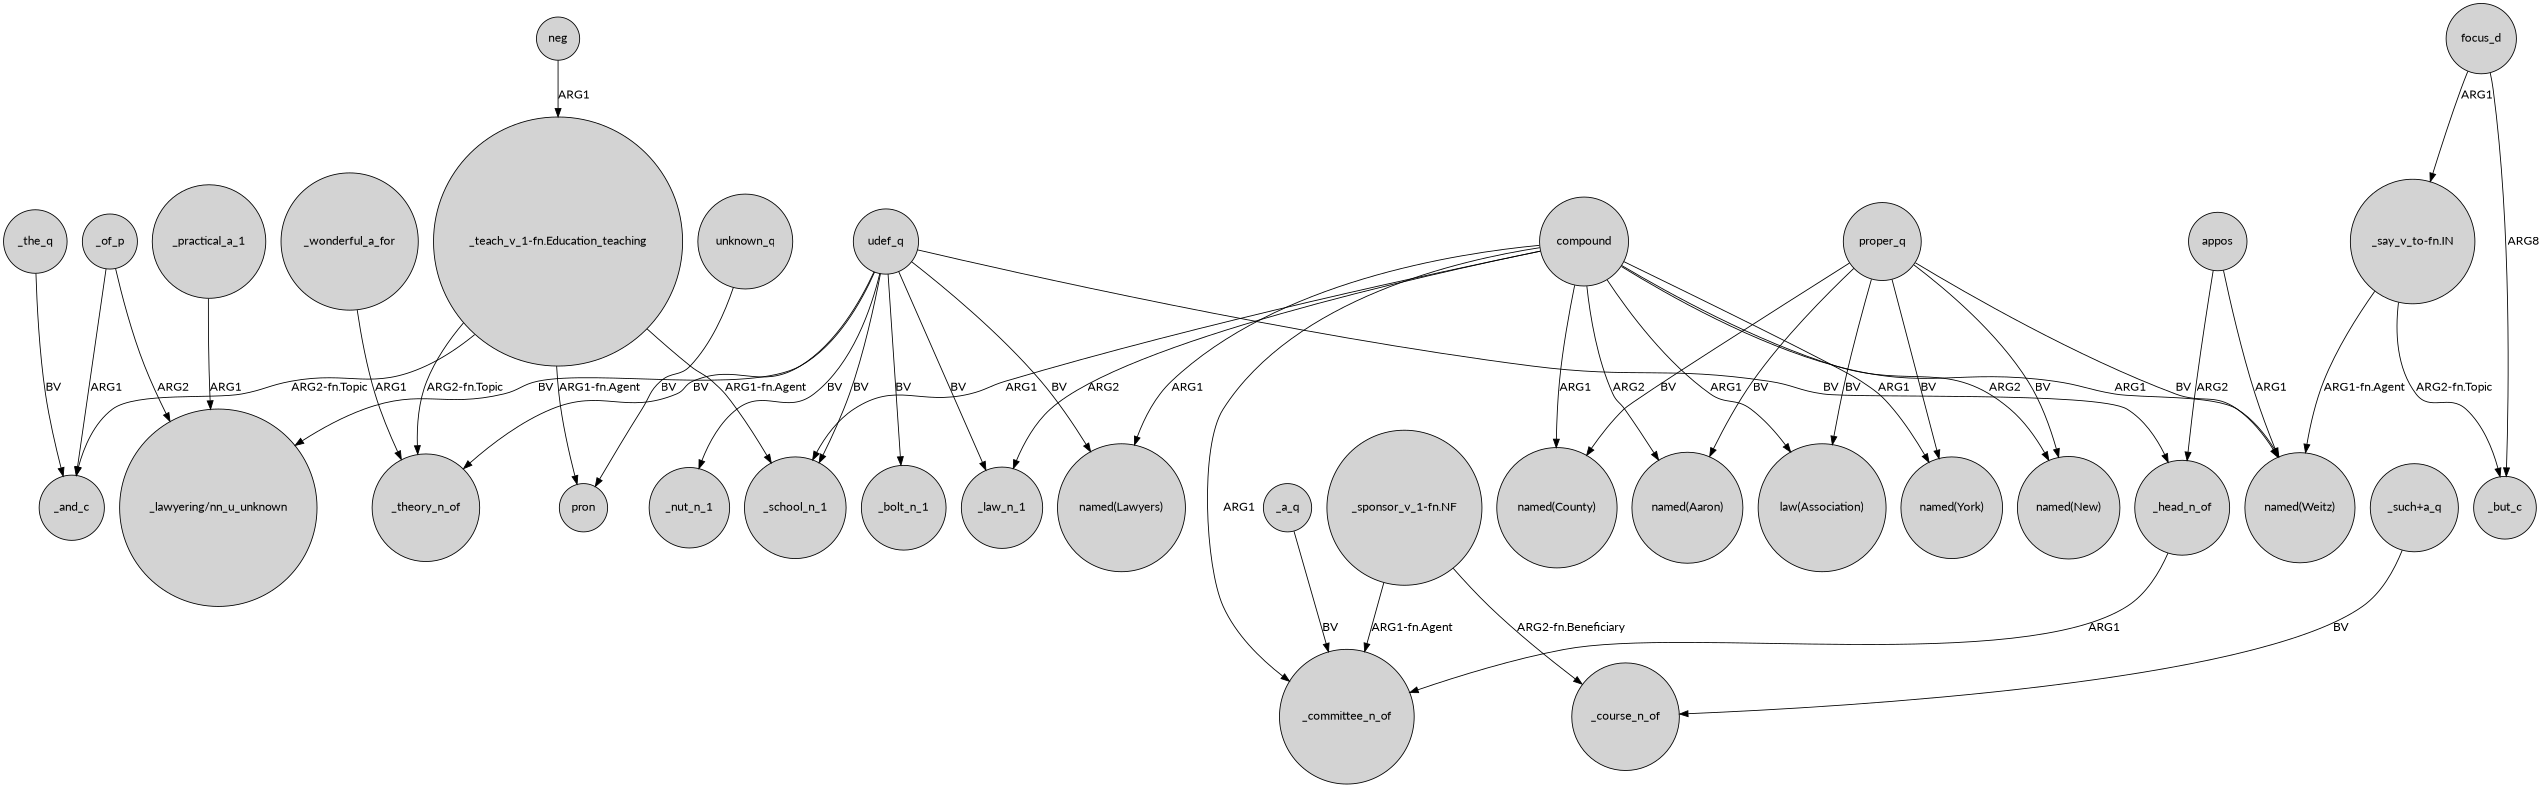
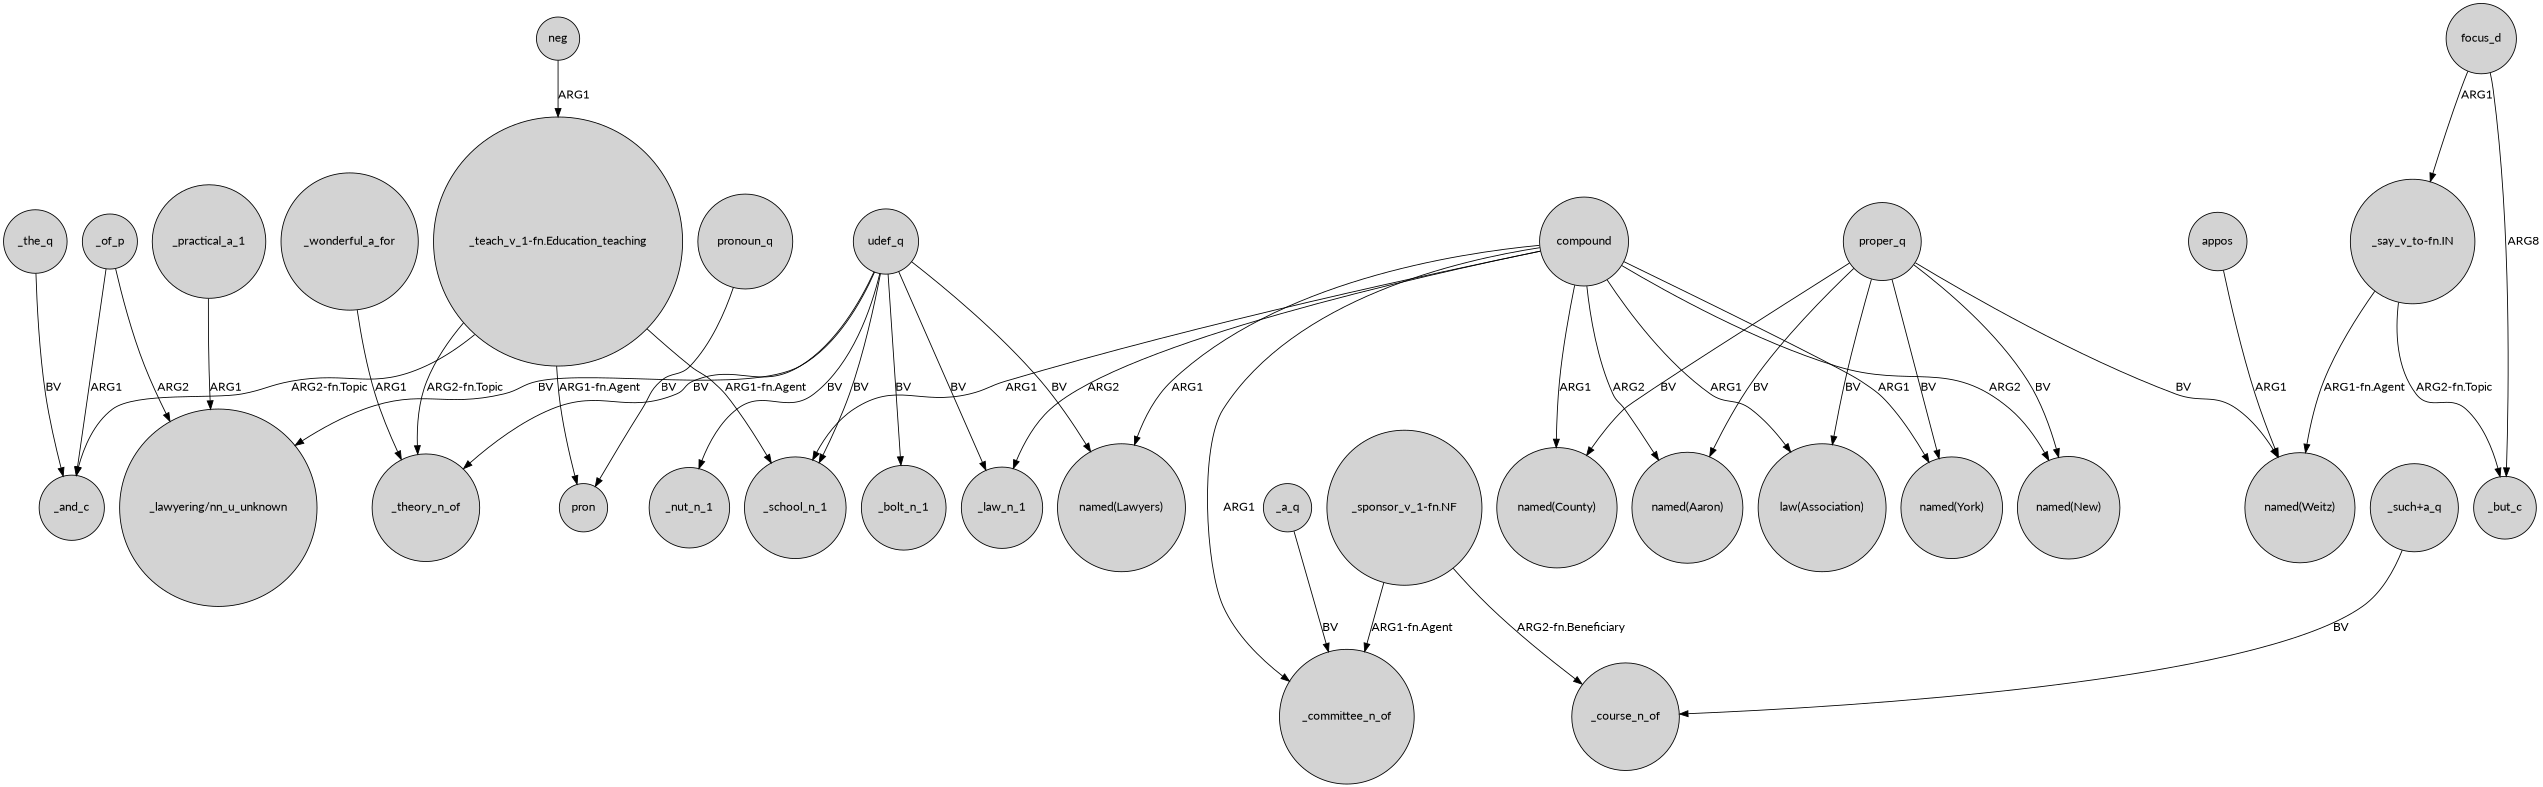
(745, 242) -> (745, 242)
(1964, 377) -> none
(2182, 508) -> none
